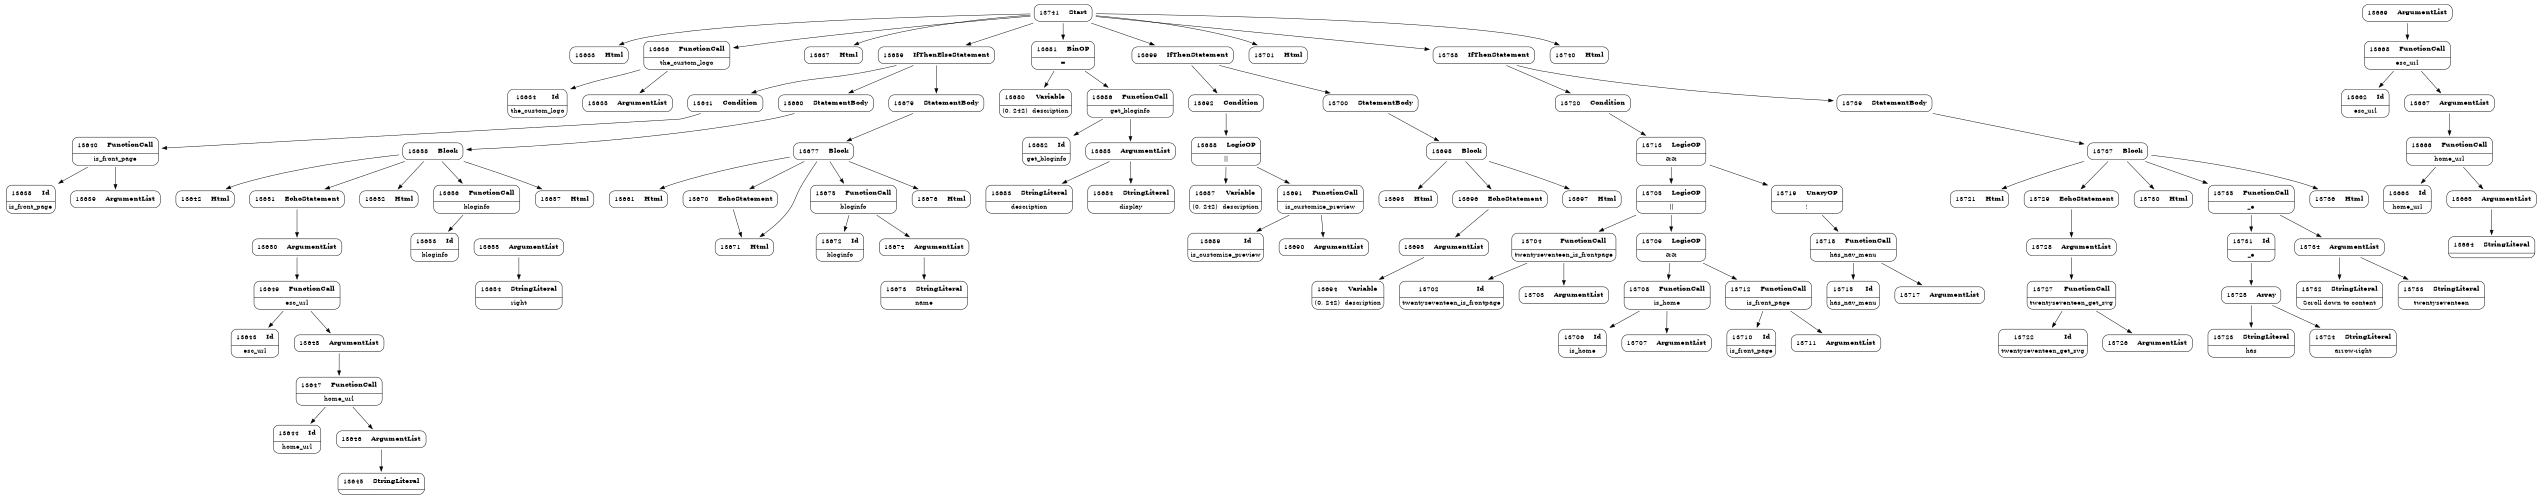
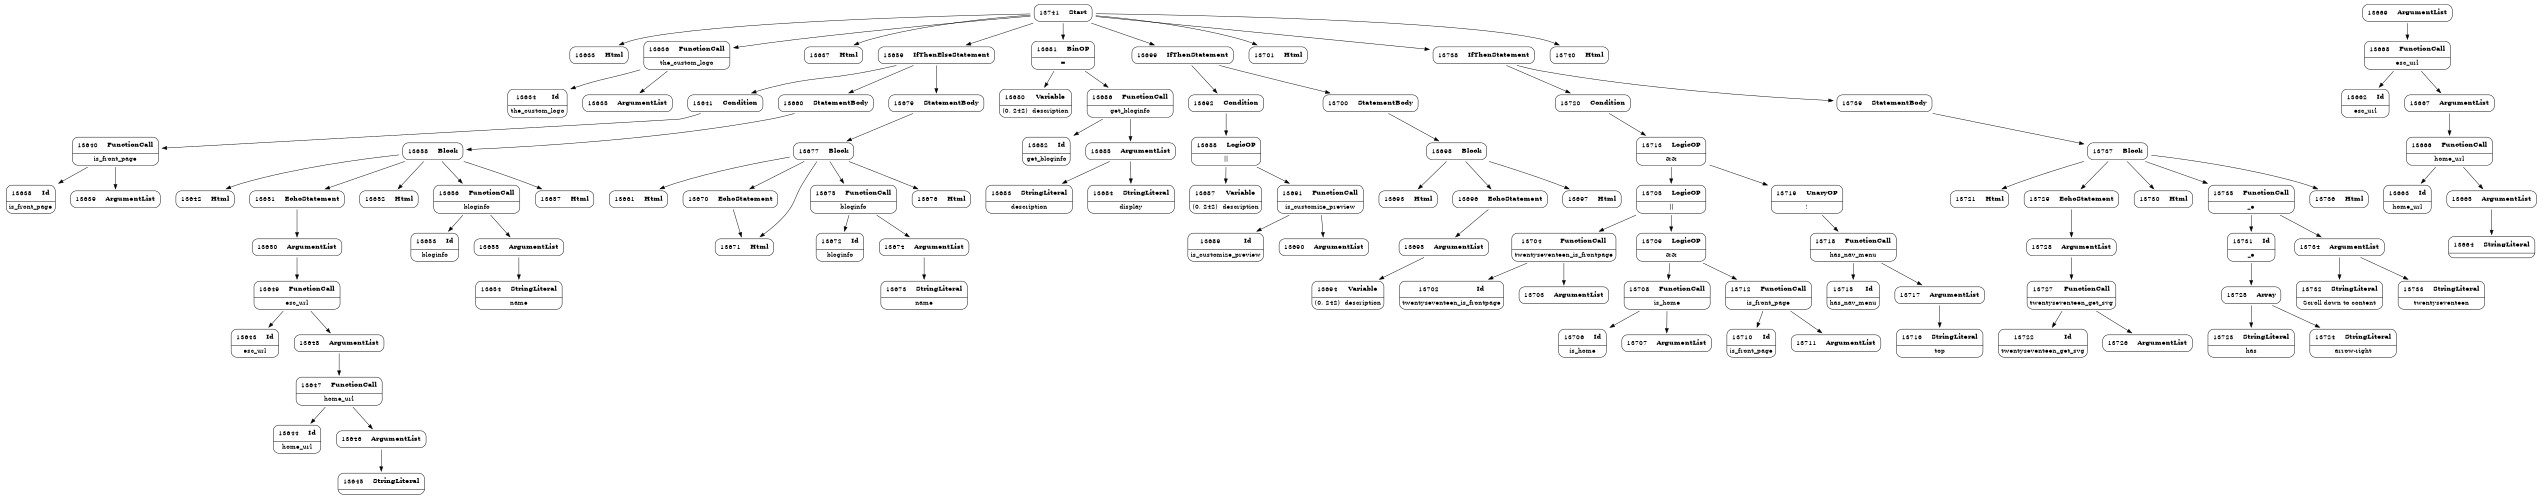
none -> (499, 224)
(519, 303) -> (519, 303)
none -> (1940, 343)
